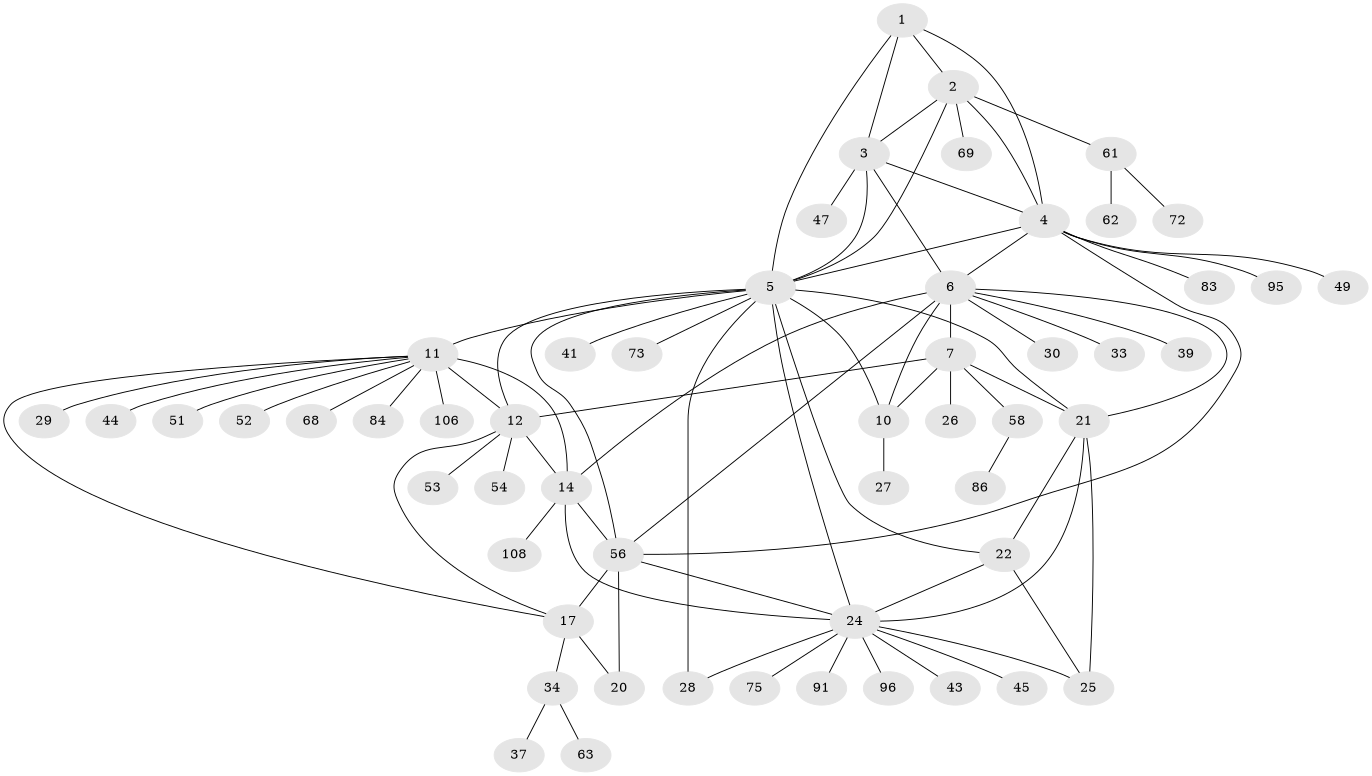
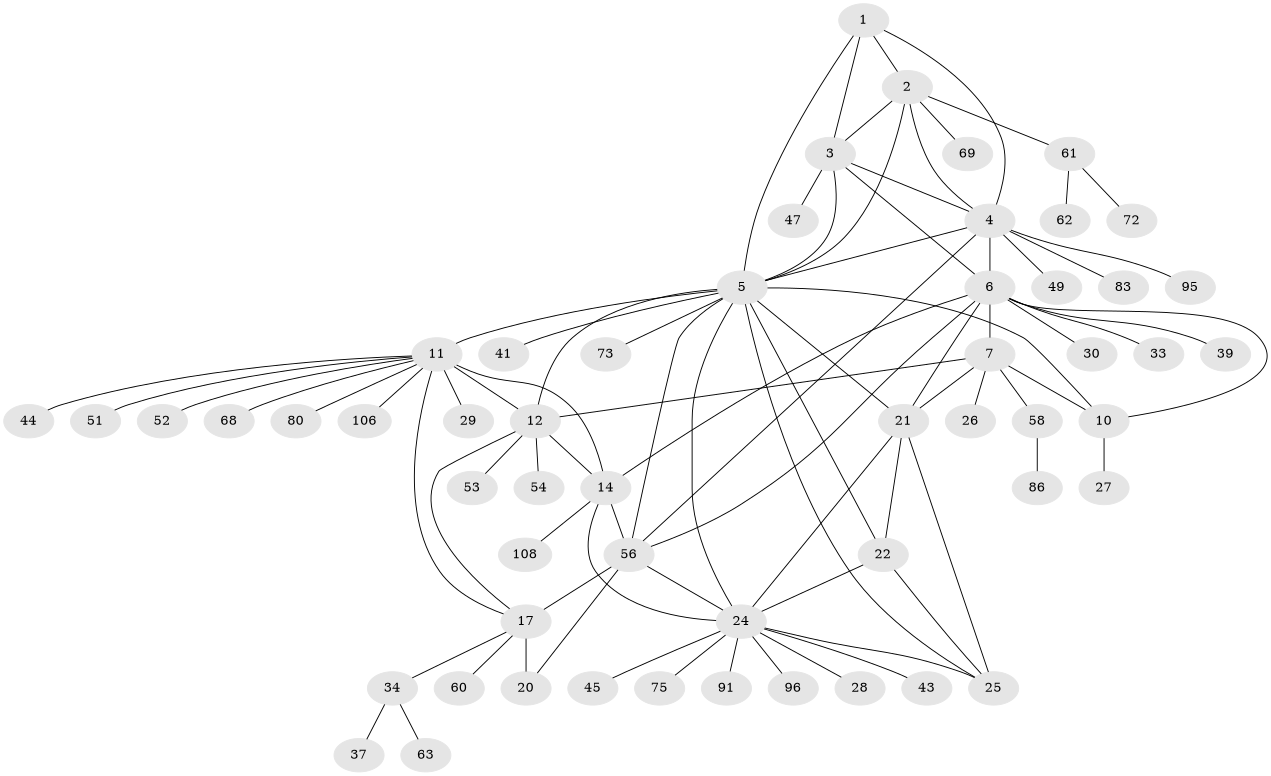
(378, 421) -> (296, 421)
(688, 476) -> (814, 508)
none -> (459, 688)
